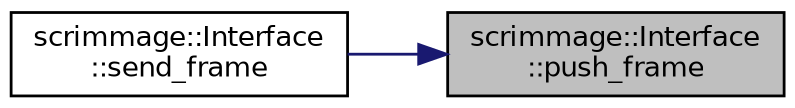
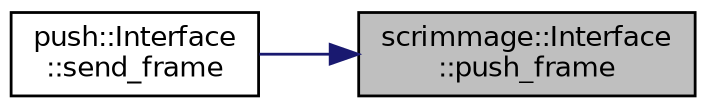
(179, 54) -> (135, 54)
